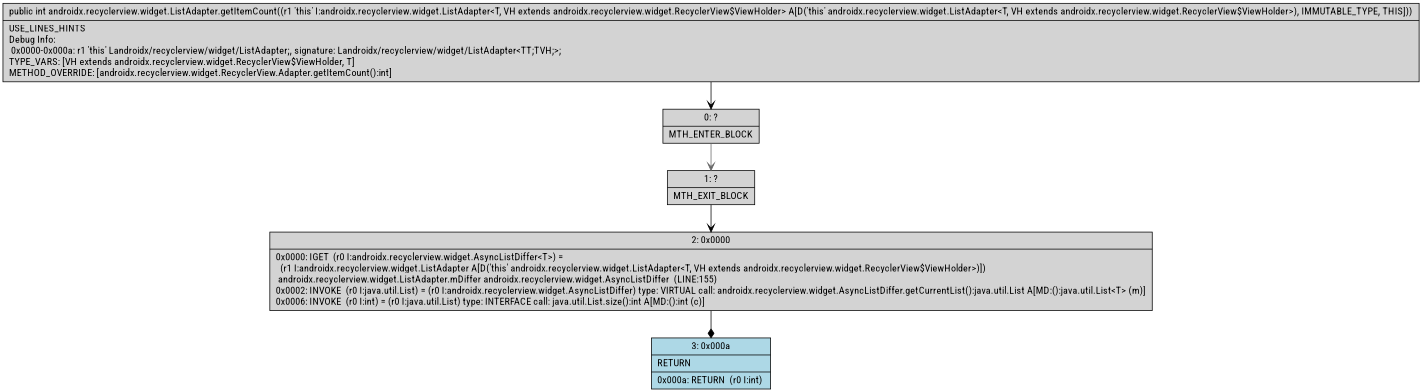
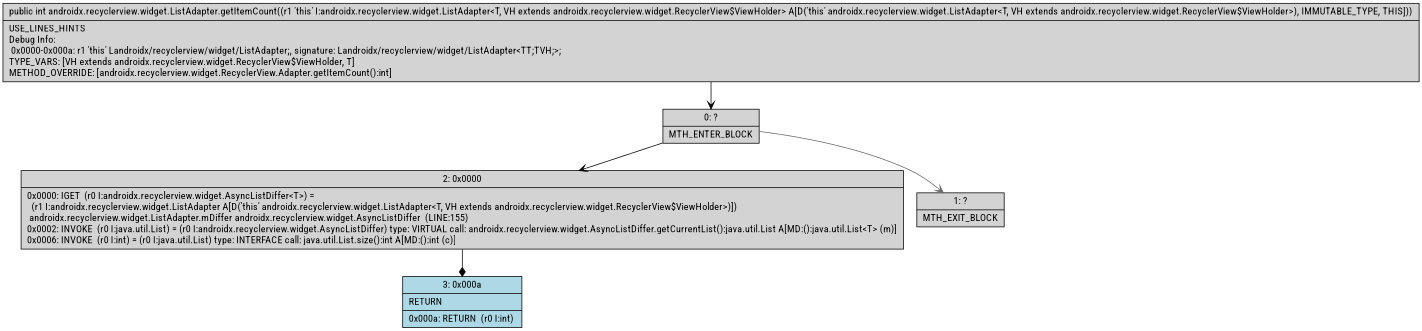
(711, 215) -> (625, 156)
